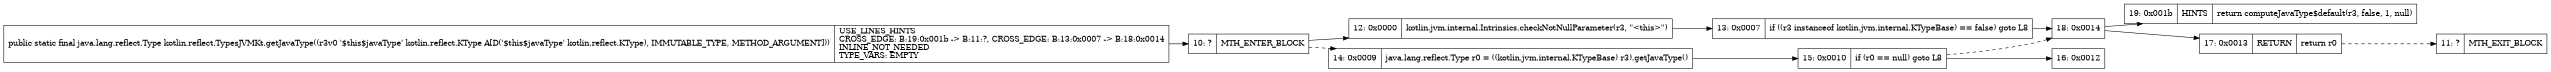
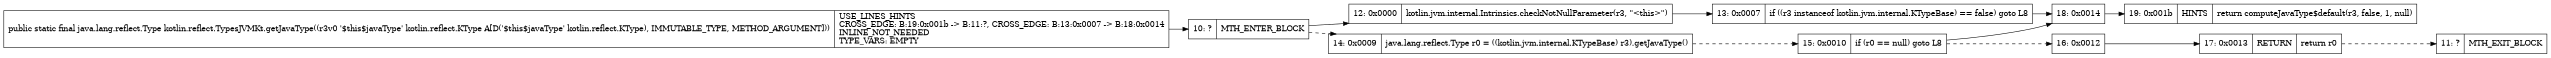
(2149, 34) -> (2149, 44)
(1997, 49) -> (1997, 35)
(1743, 59) -> (1743, 44)
(1997, 59) -> (1997, 44)
